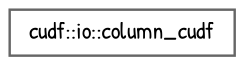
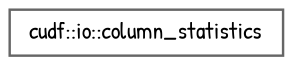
(122, 33) -> (146, 33)
